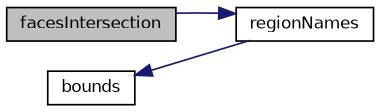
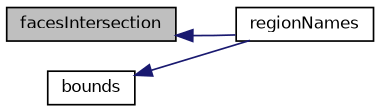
(197, 13) -> (214, 35)
